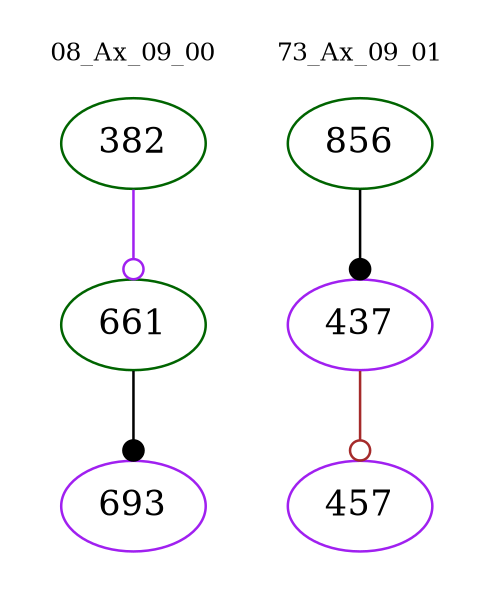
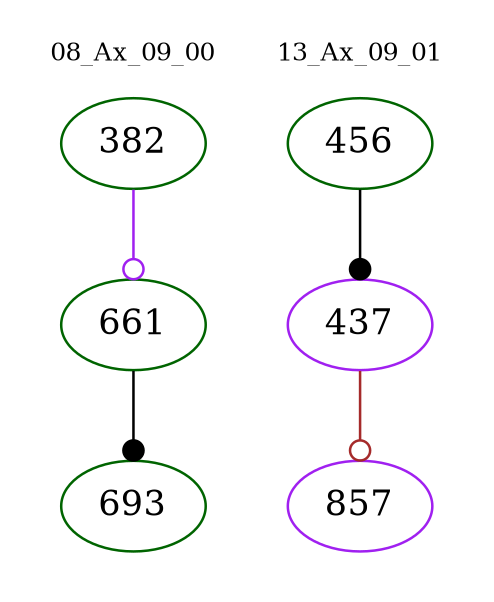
(360, 54) -> (360, 54)
(360, 144) -> (360, 144)
(133, 506) -> (133, 506)
(360, 506) -> (360, 506)
